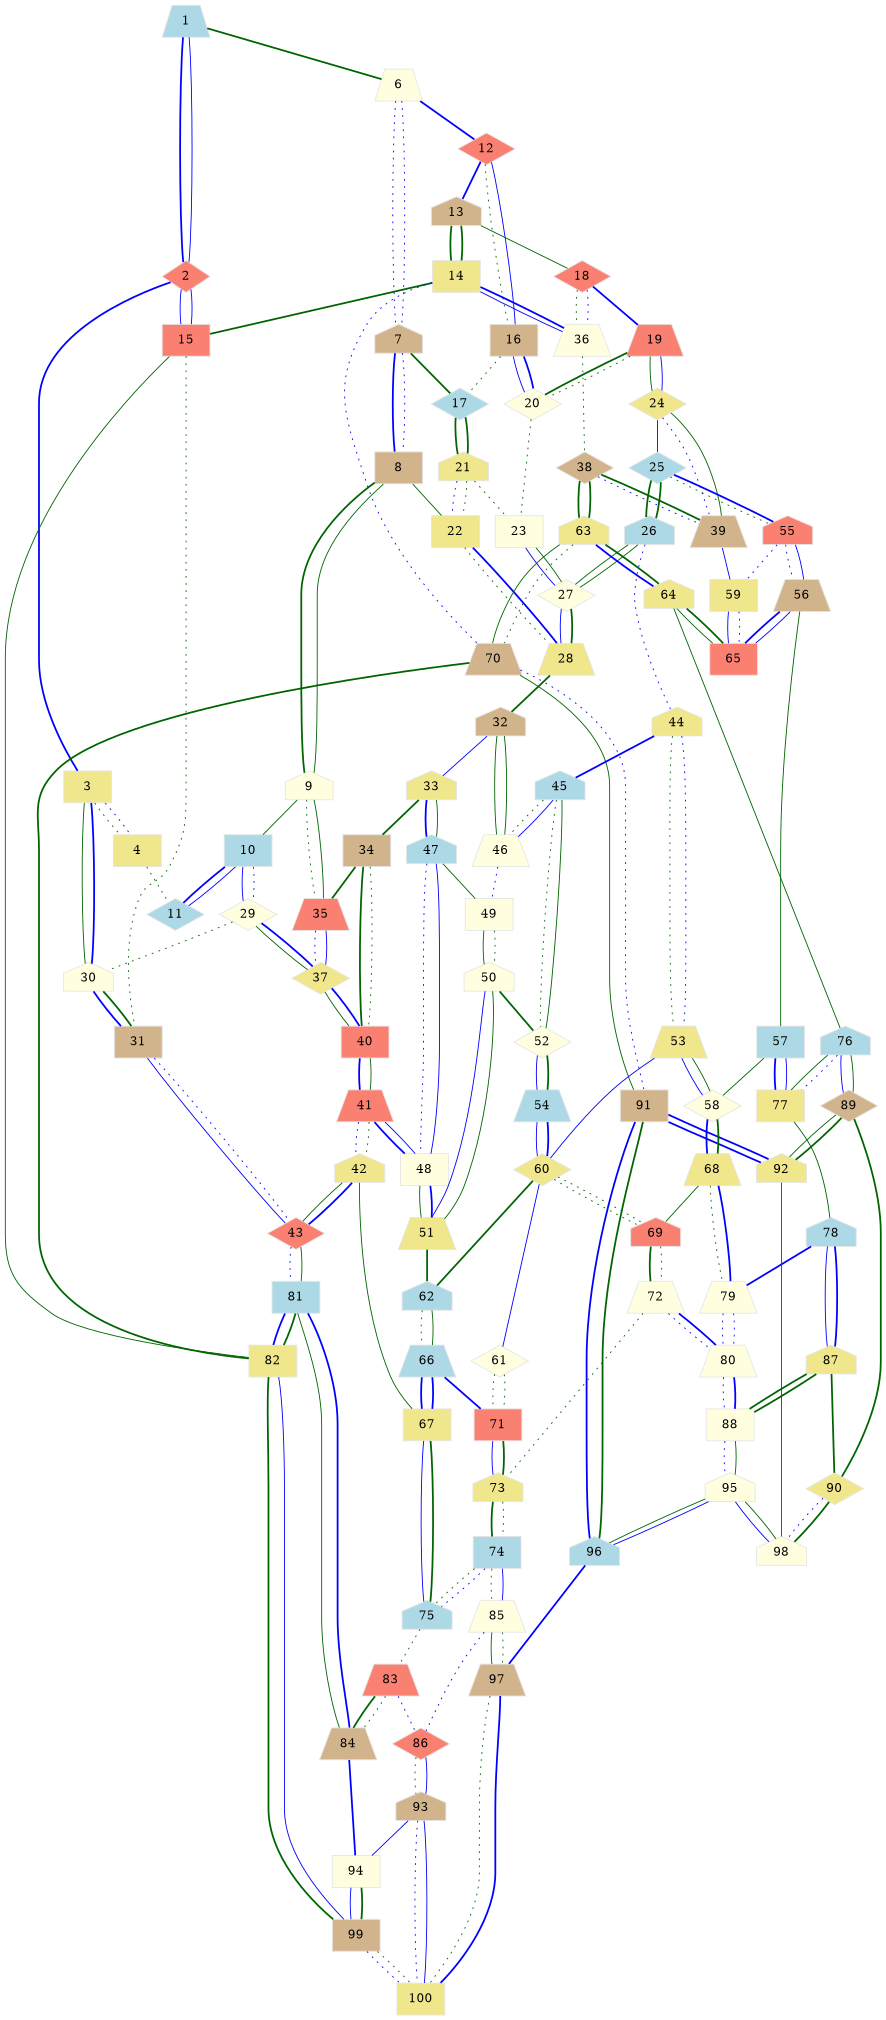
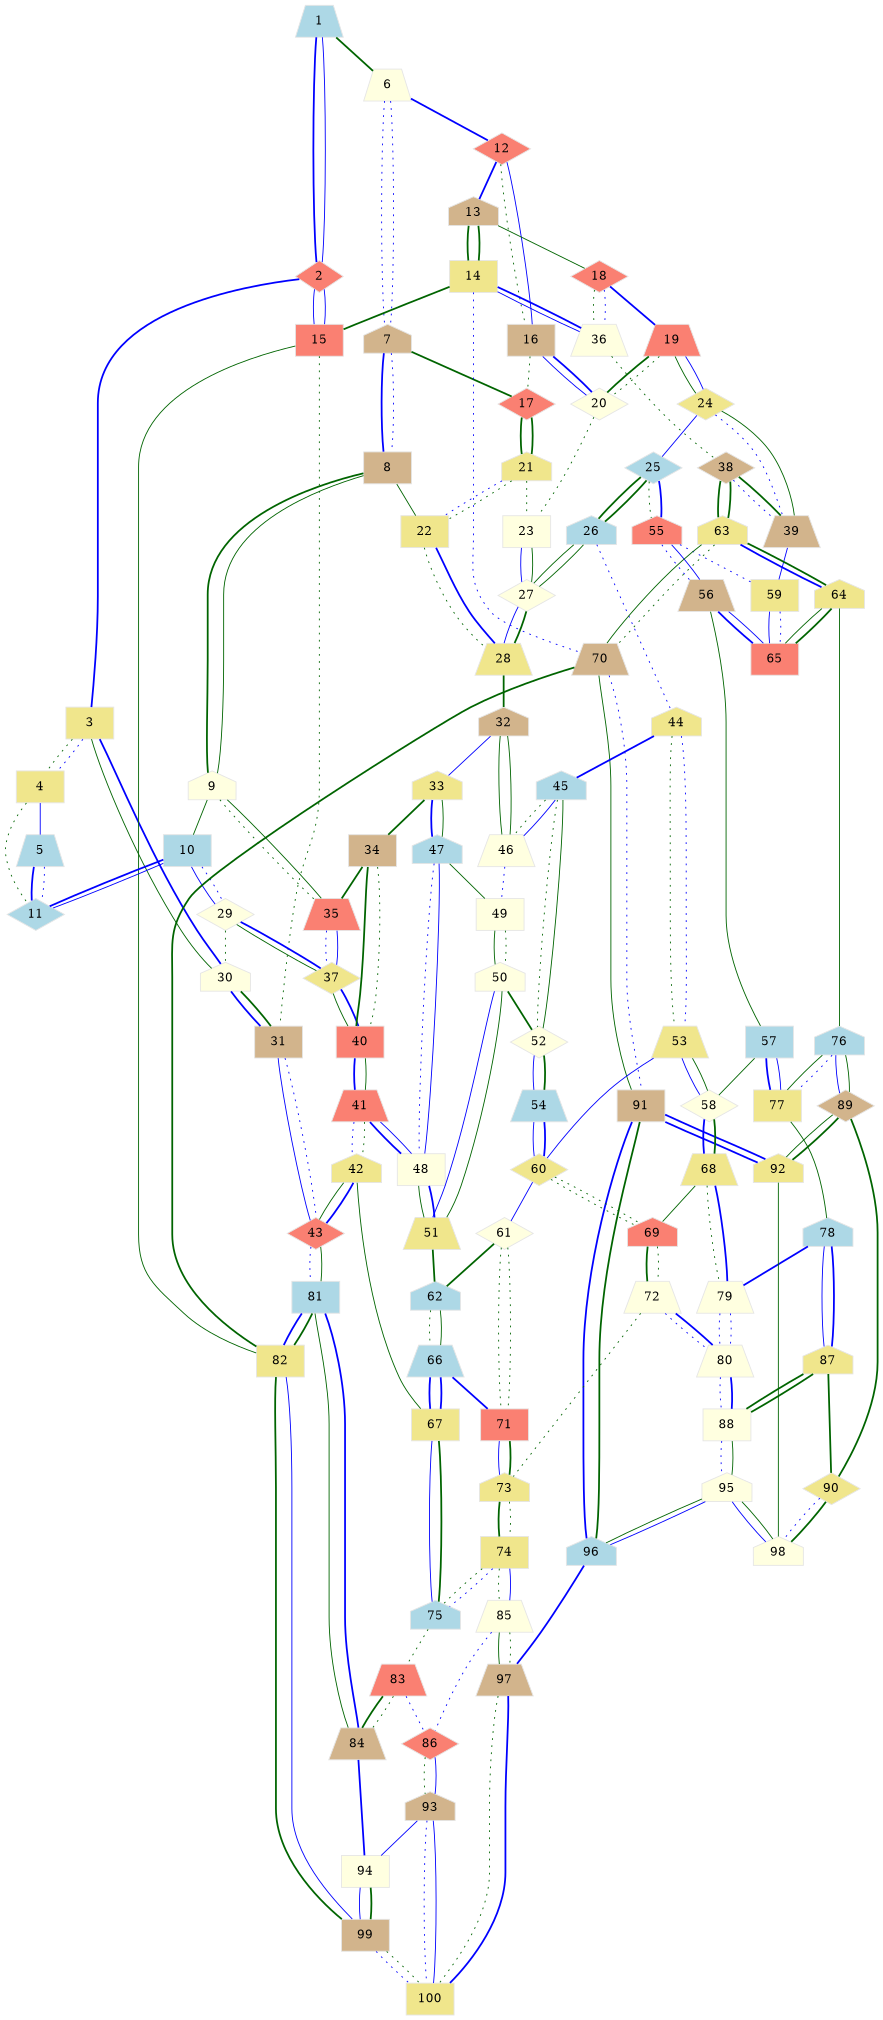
(460, 404) -> (527, 404)
none -> (40, 851)
(485, 1233) -> (470, 1265)
(497, 1552) -> (505, 1552)
